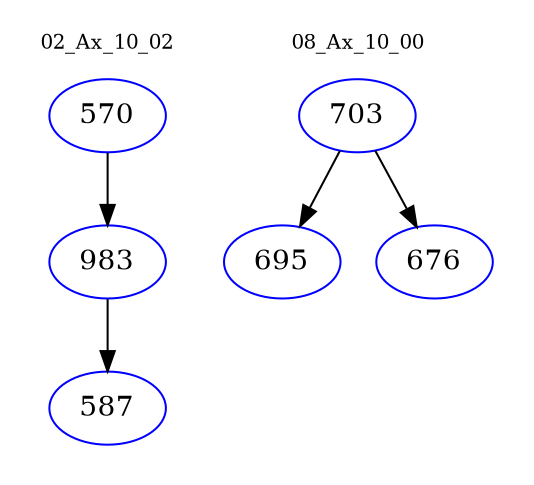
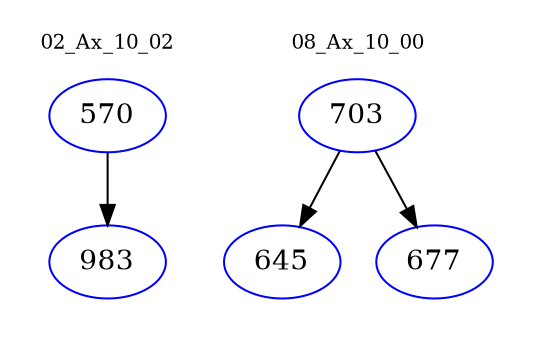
(282, 262) -> (282, 262)
(435, 262) -> (435, 262)
(108, 408) -> none
